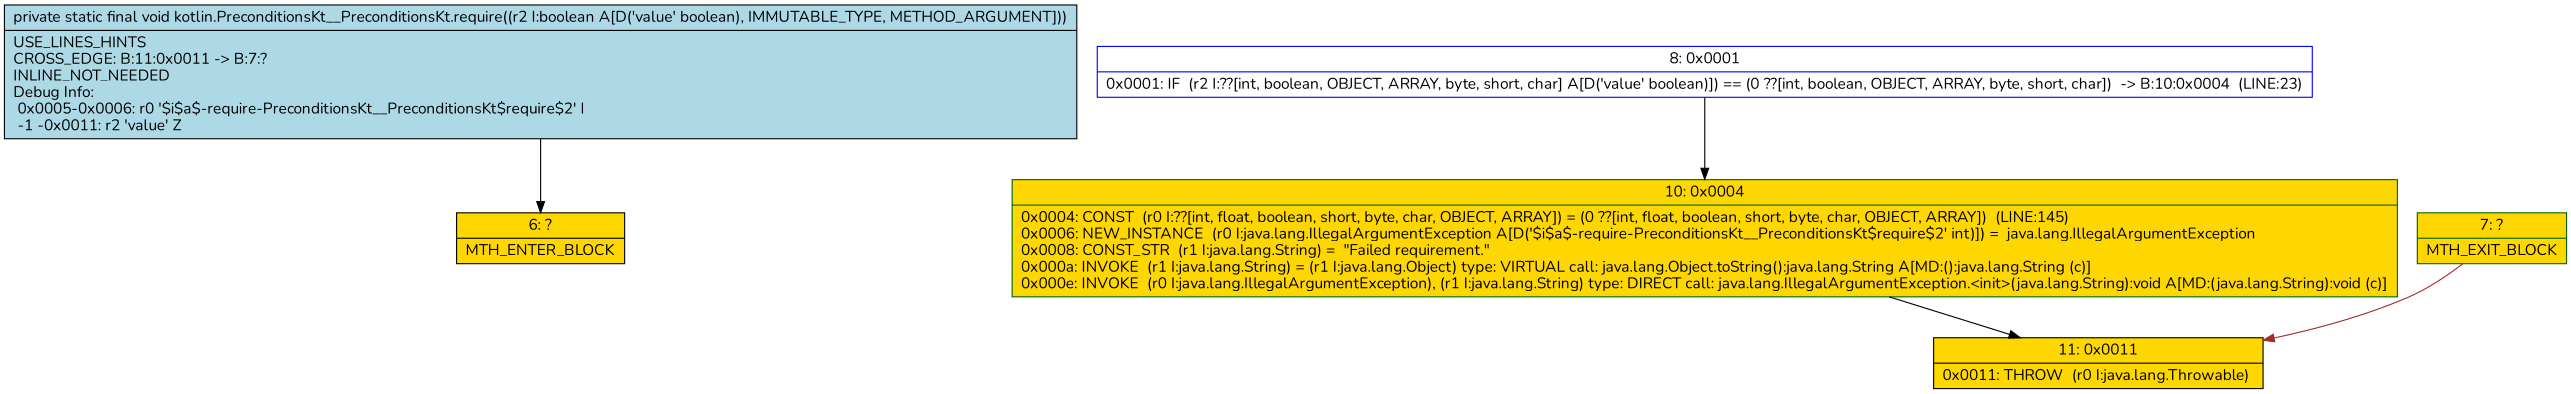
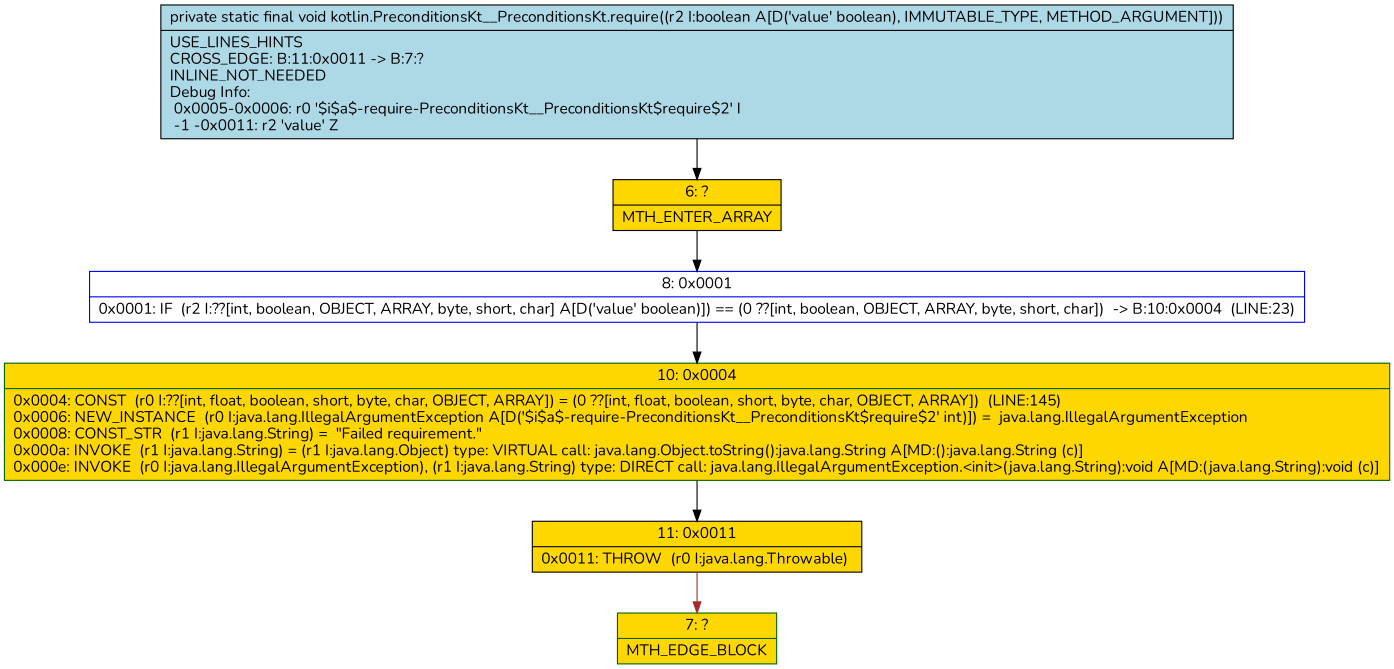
none -> (697, 245)
(541, 250) -> (697, 217)
(2492, 250) -> (697, 651)
(2373, 311) -> (697, 587)
